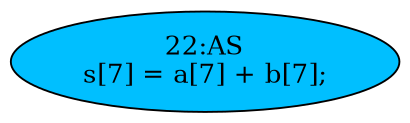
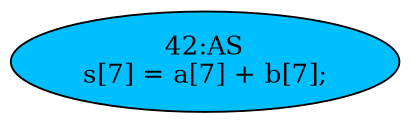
(205, 62) -> (205, 62)
